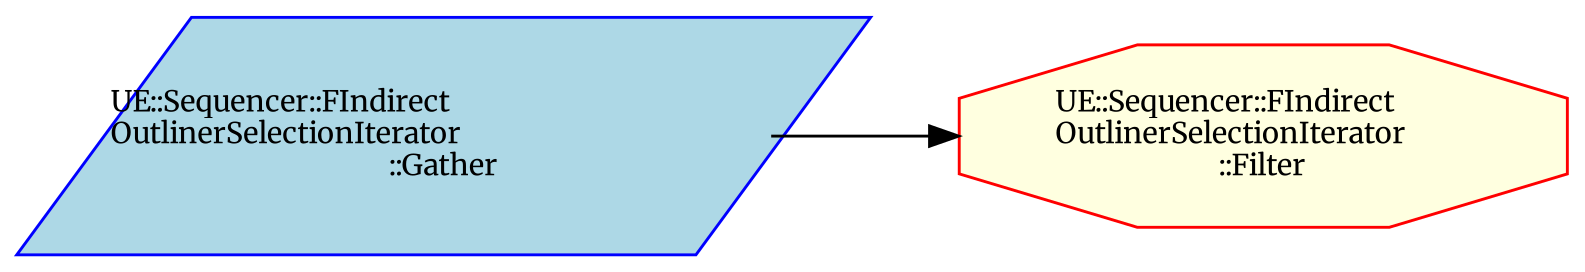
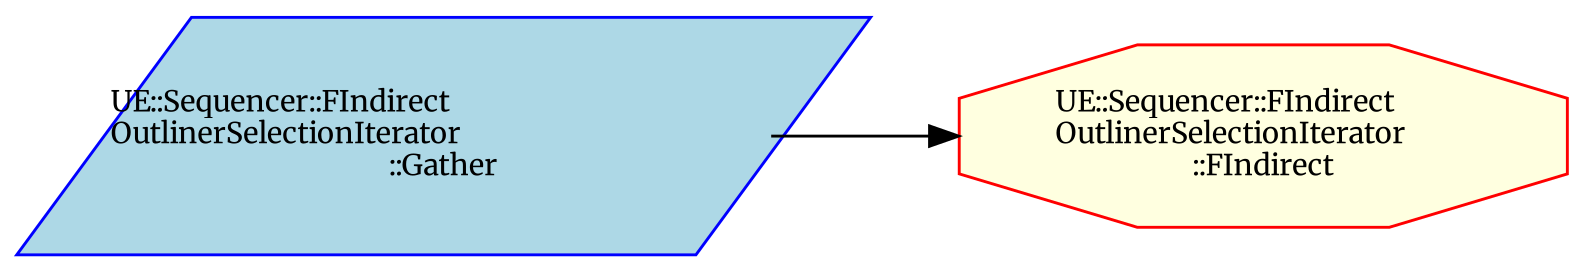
(1263, 136) -> (1263, 136)
